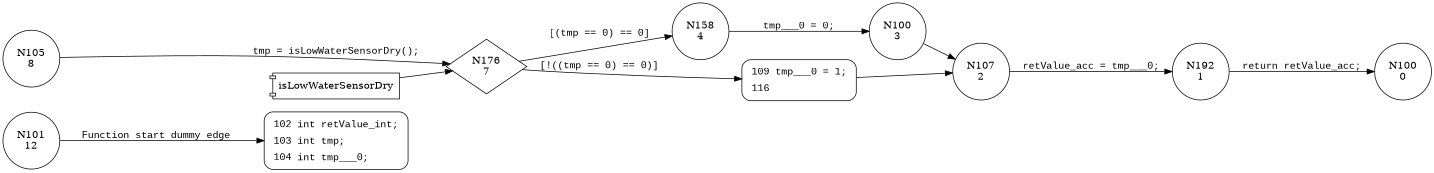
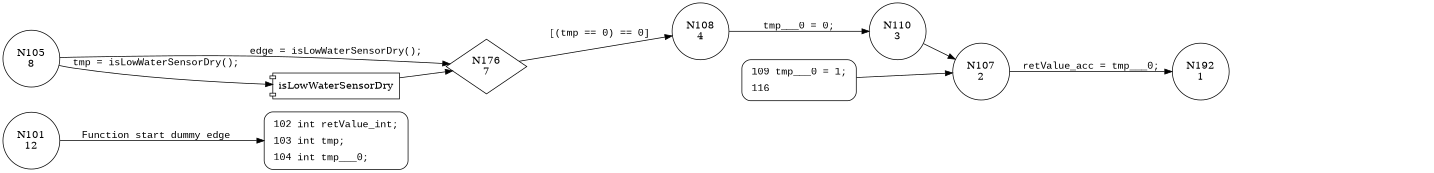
(701, 31) -> (701, 31)
(898, 31) -> (898, 31)
(336, 51) -> (336, 51)
(1403, 72) -> none
(628, 75) -> none
none -> (162, 78)
